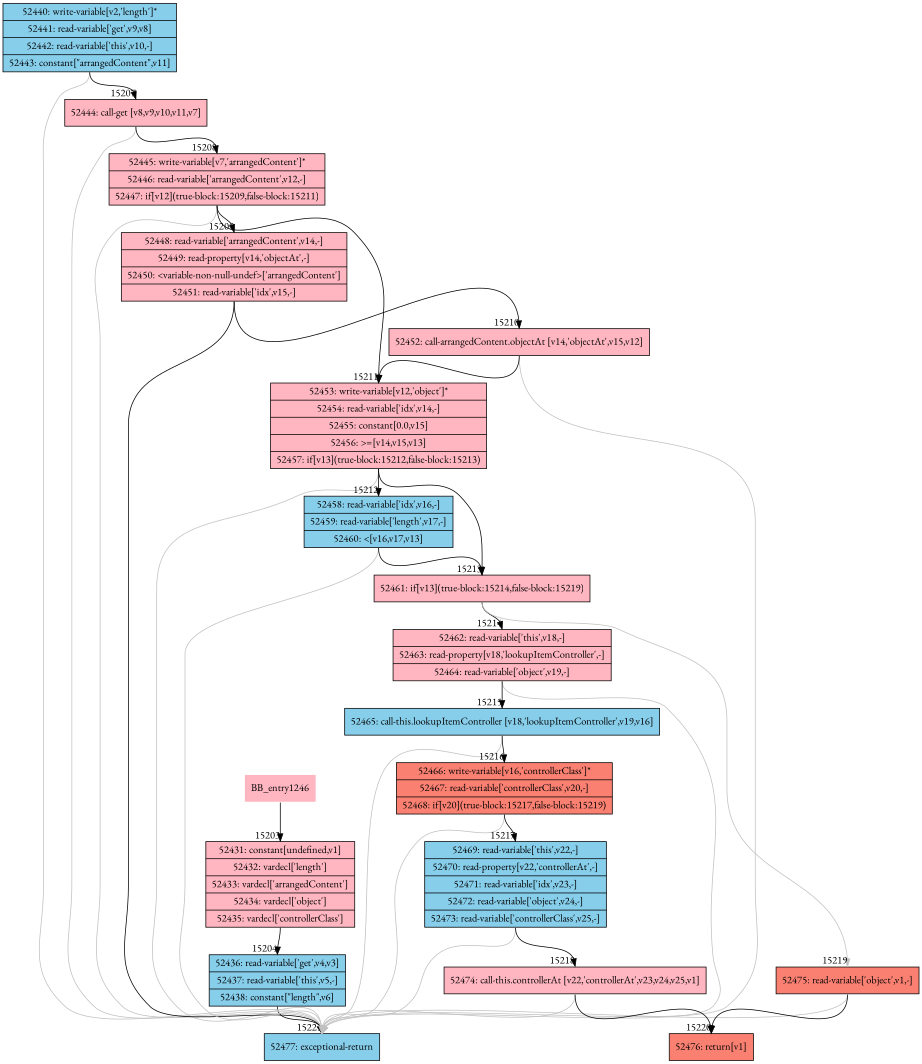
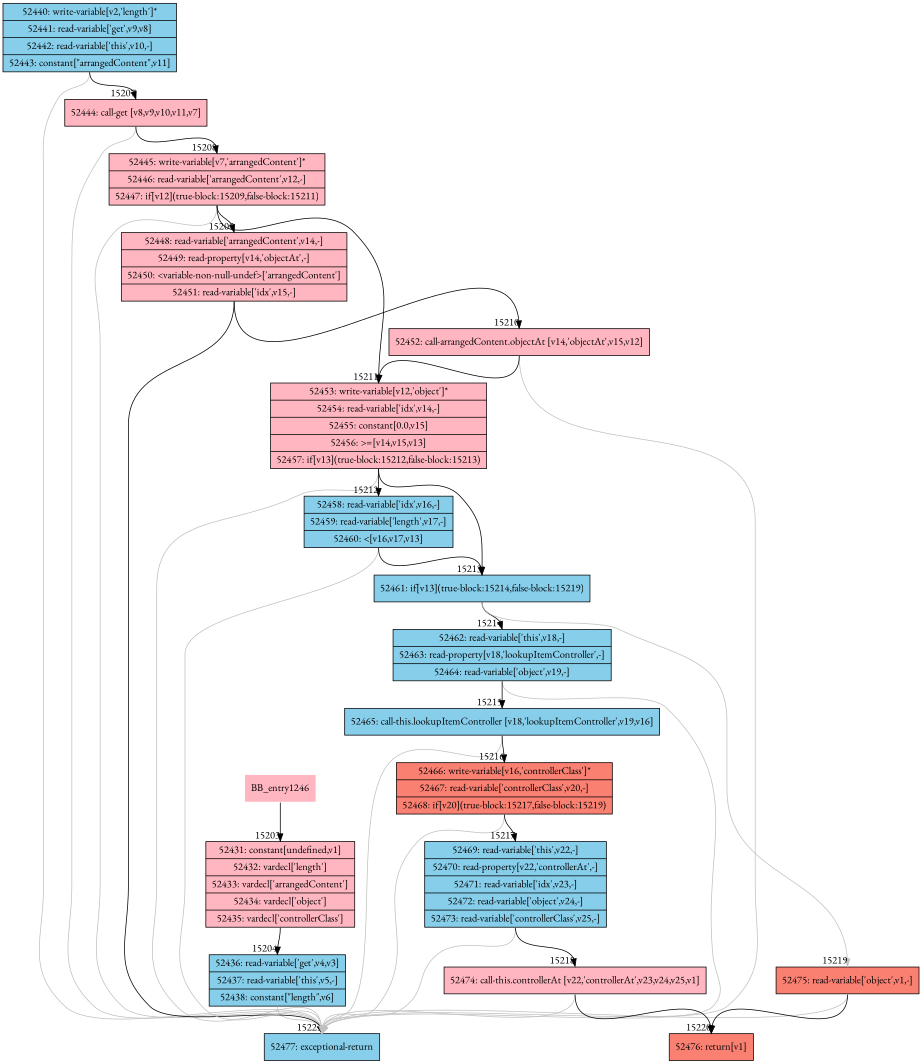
(482, 588) -> (482, 588)
(502, 655) -> (502, 655)
(296, 1020) -> (296, 1020)
